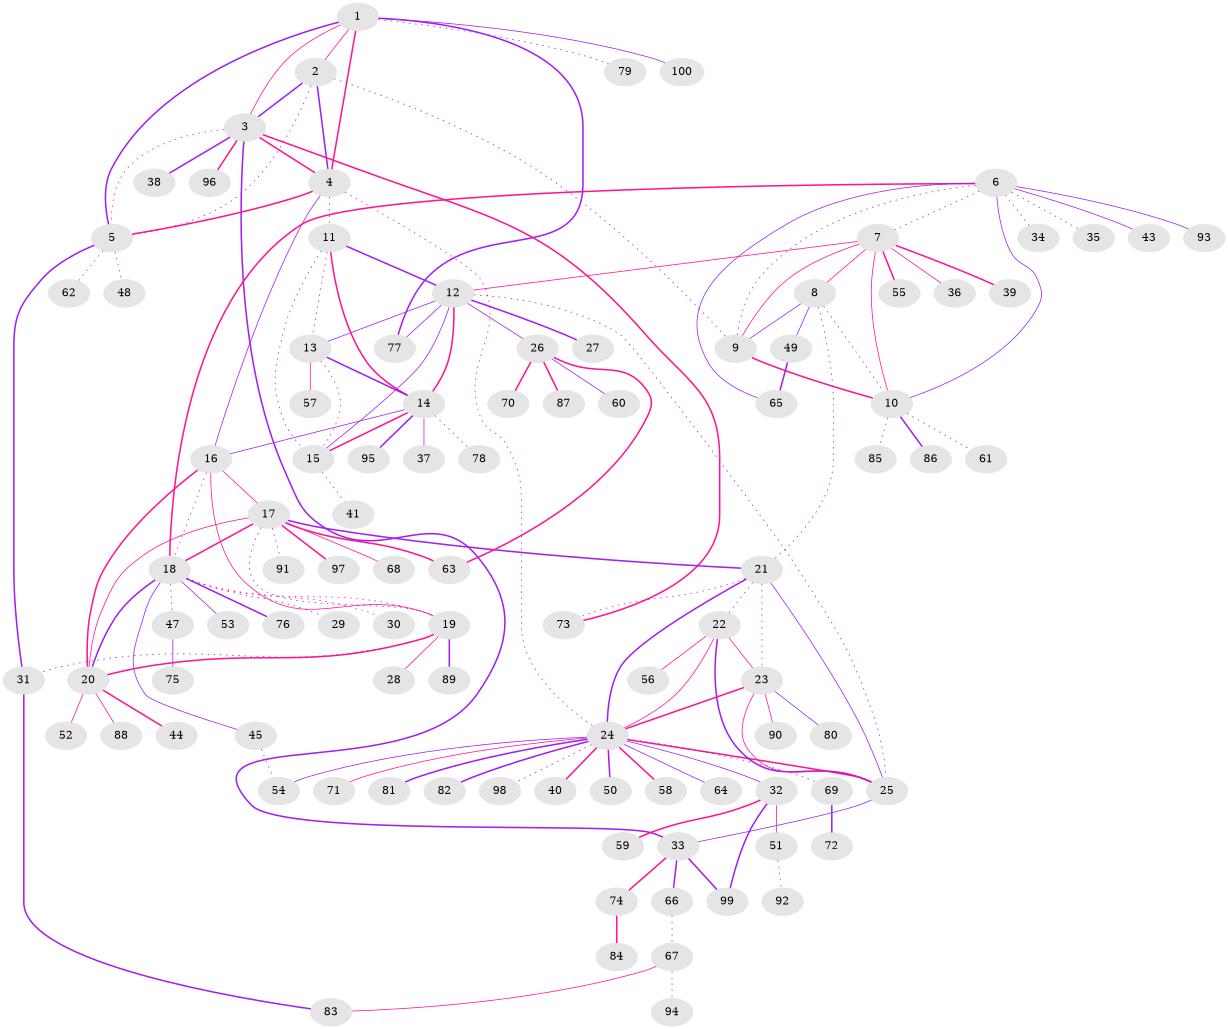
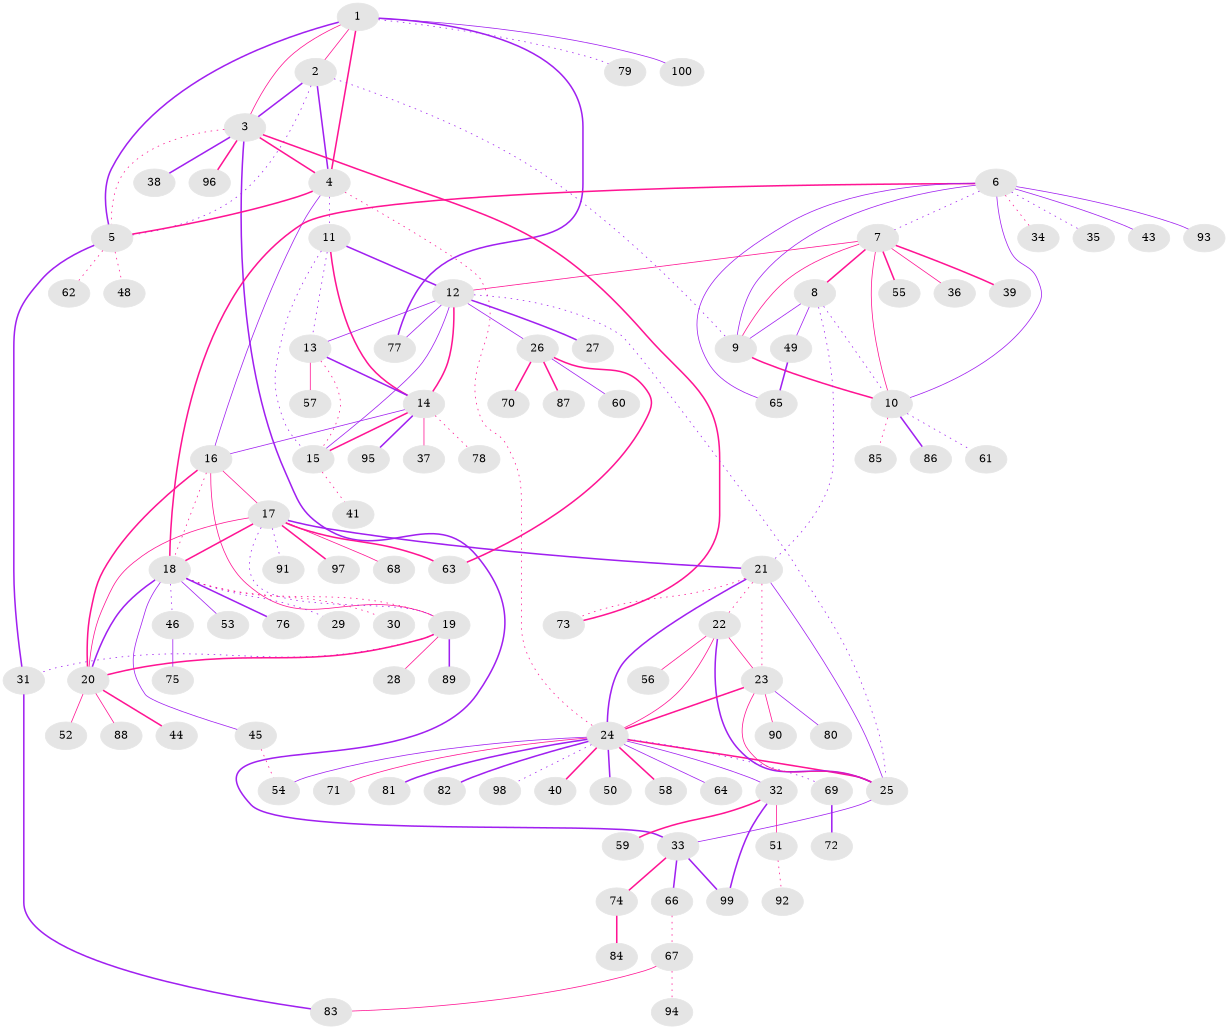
(831, 225) -> (831, 225)
(846, 266) -> (846, 266)
(173, 625) -> (173, 625)
